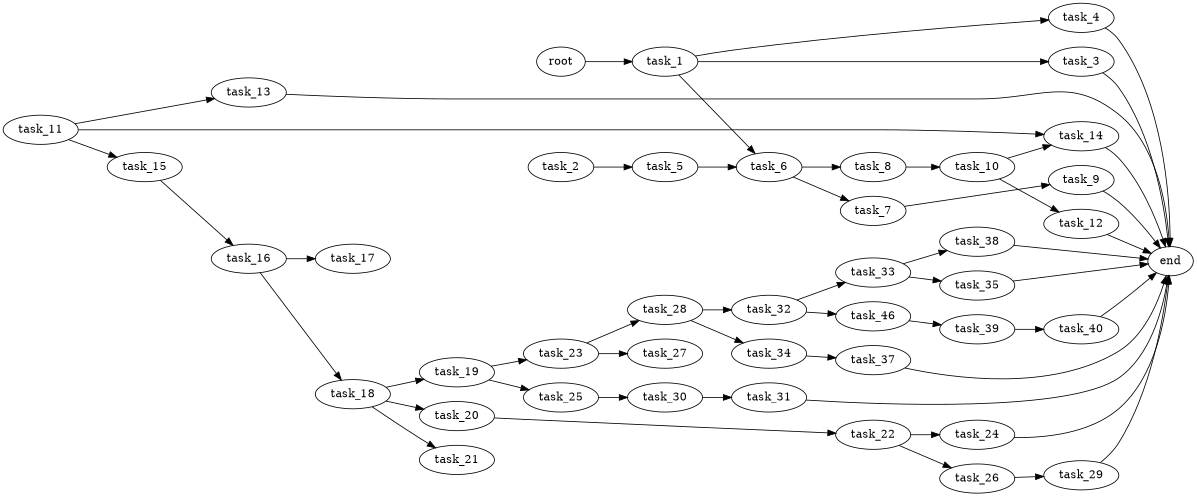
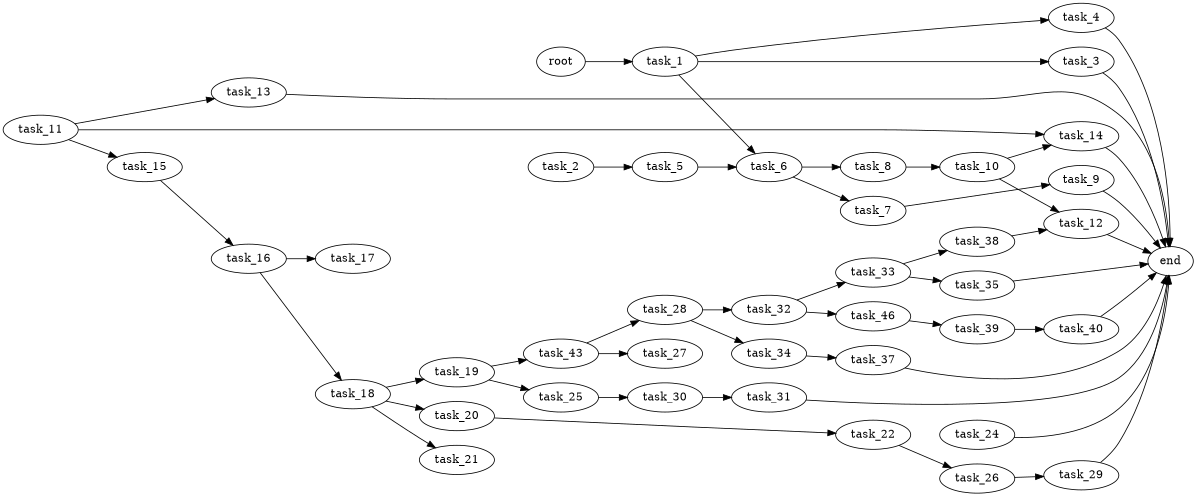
(1077, 252) -> (1025, 234)
(561, 354) -> (561, 354)
(921, 435) -> none
